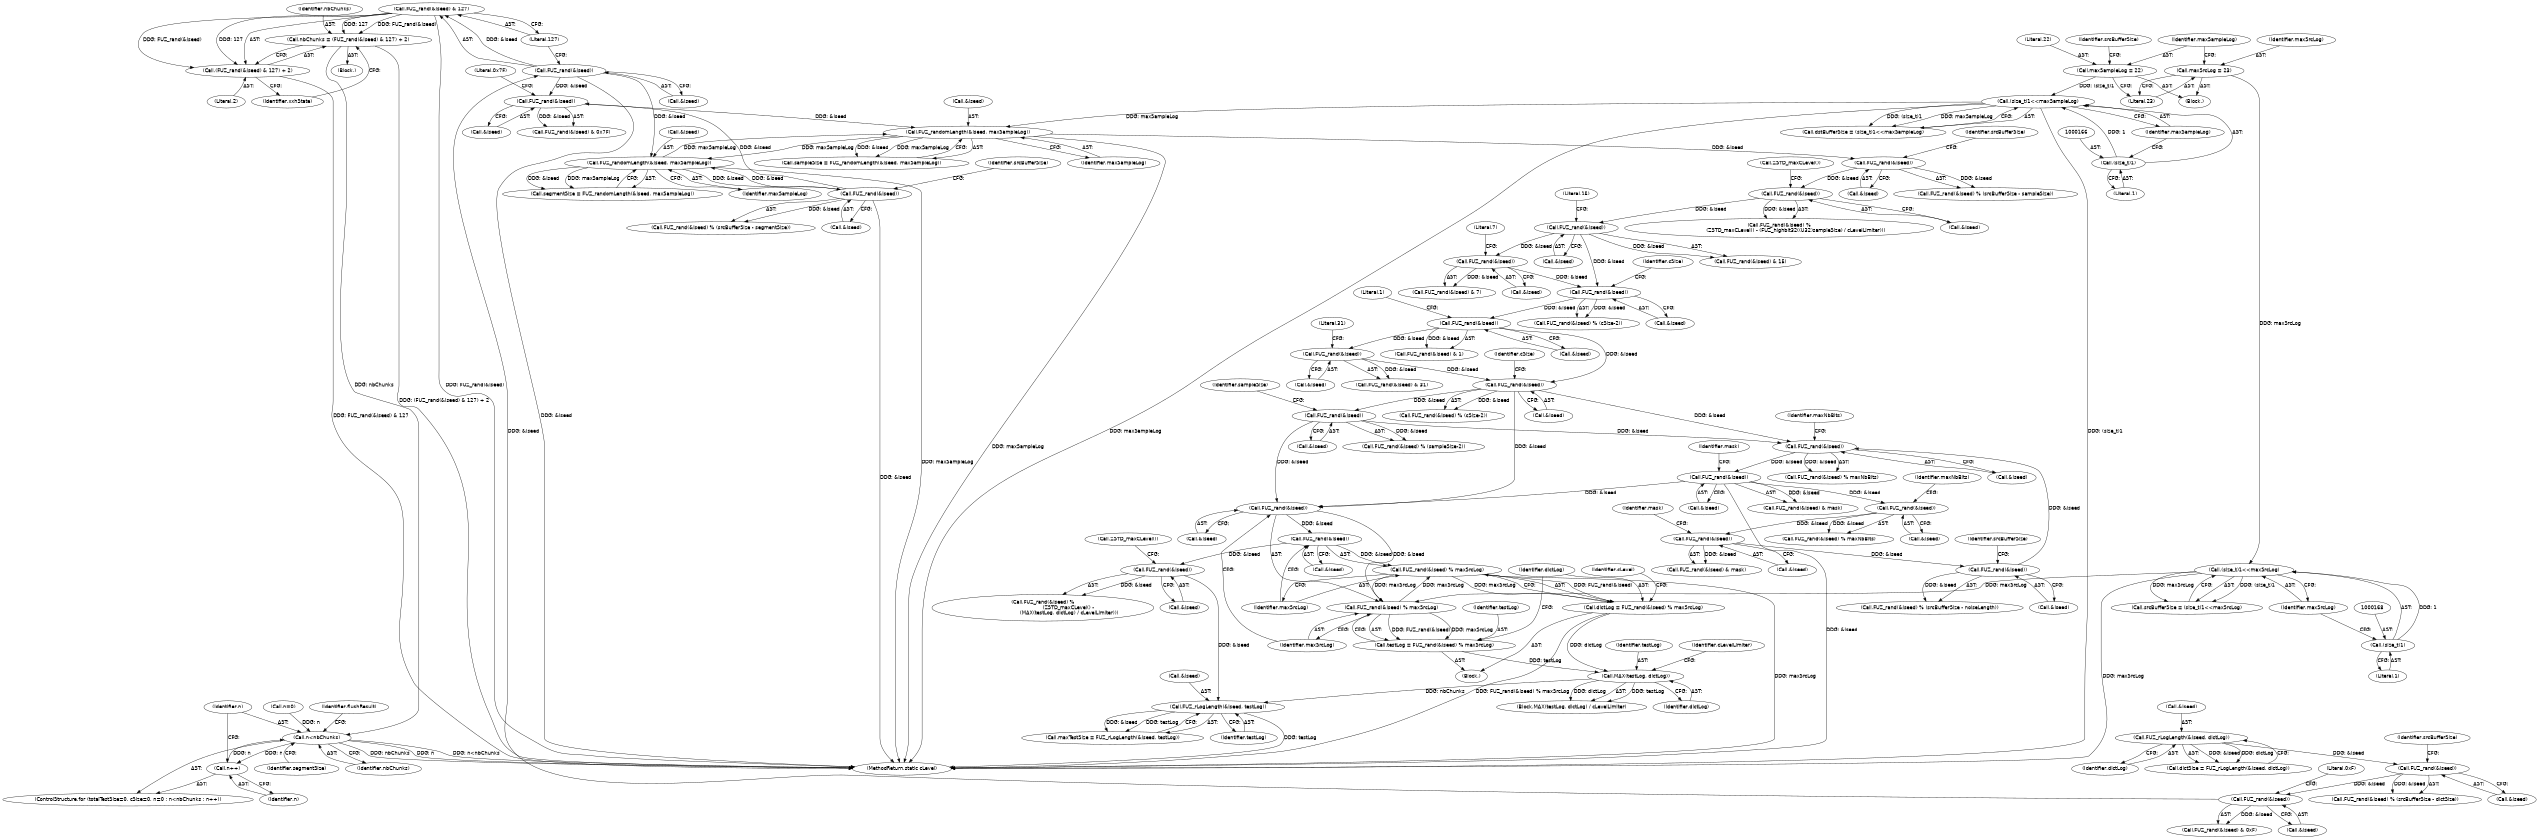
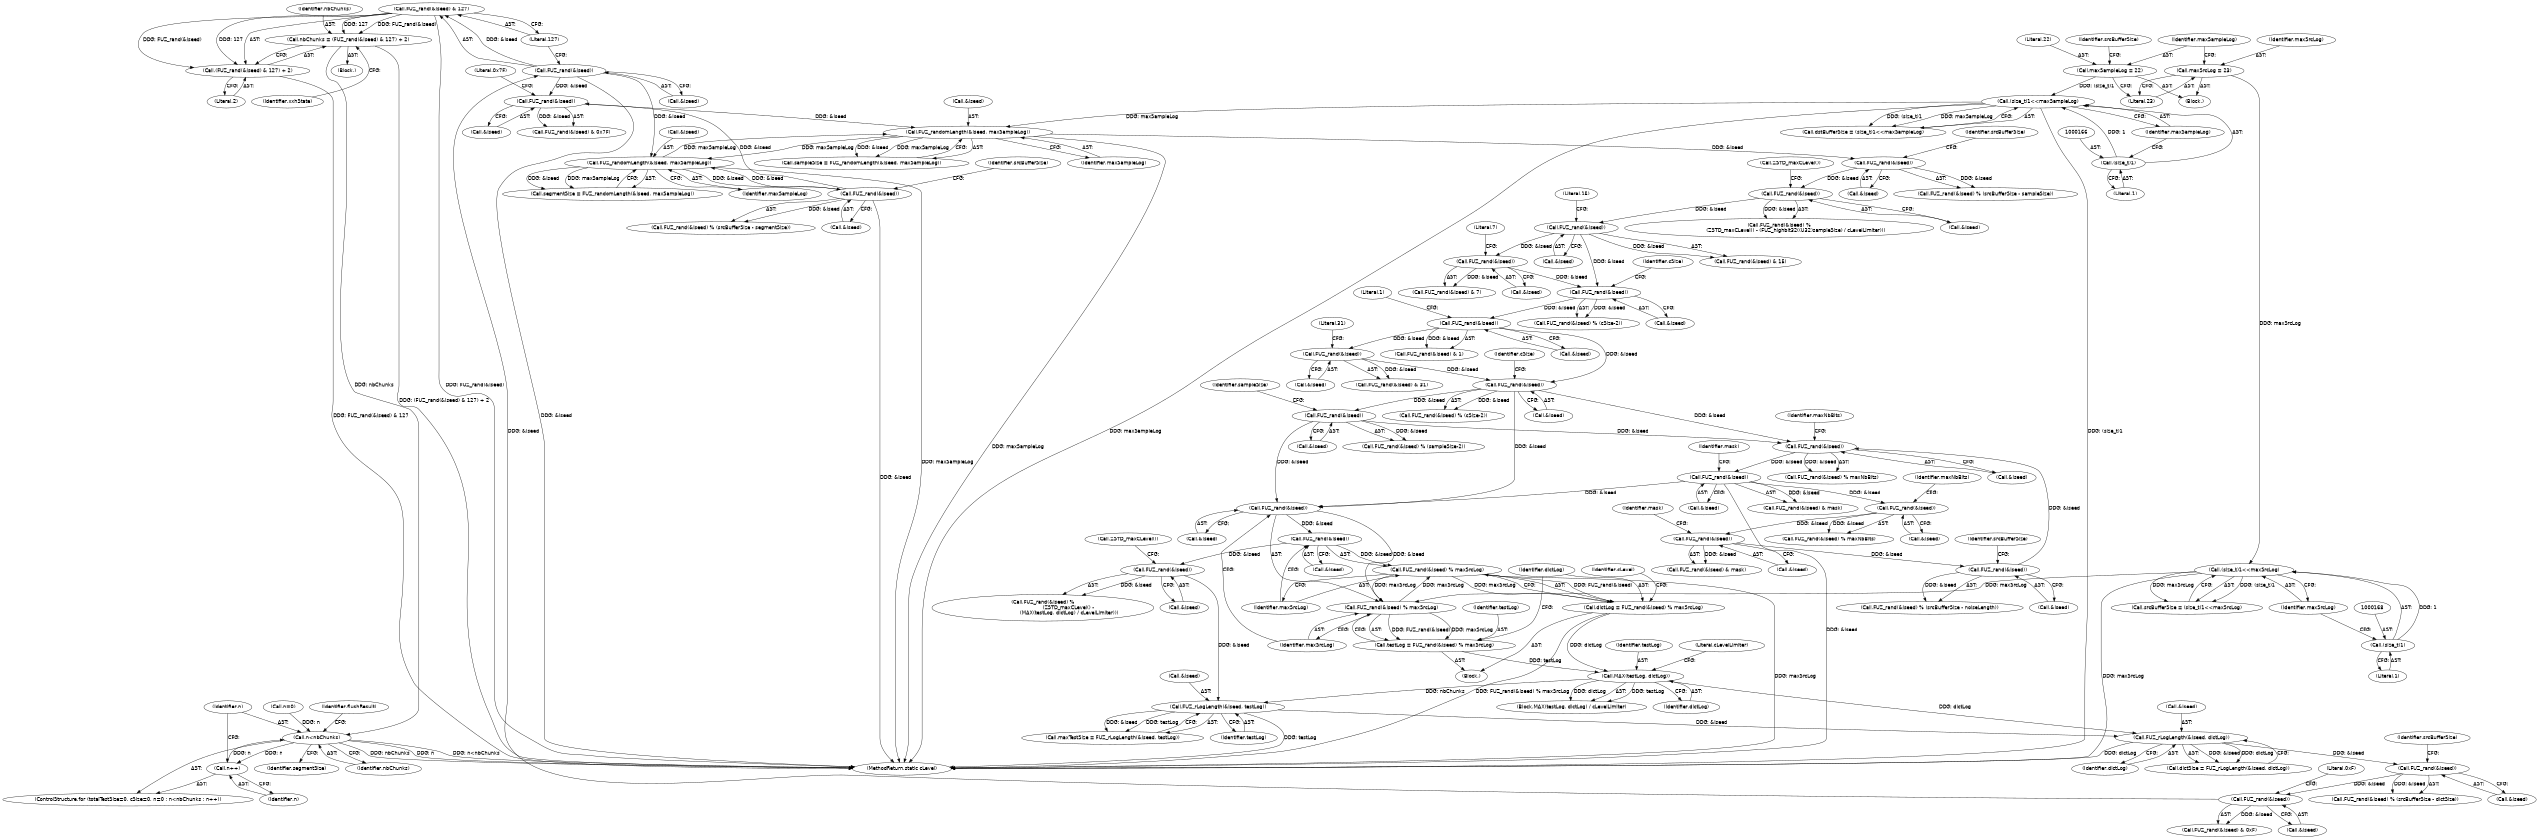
(266, 85) -> (227, 83)
(1722, 646) -> (1722, 646)
none -> (1900, 709)
none -> (1696, 725)
(284, 753) -> (306, 752)
none -> (1546, 766)
